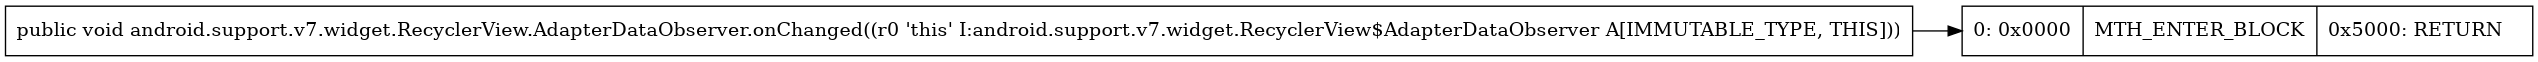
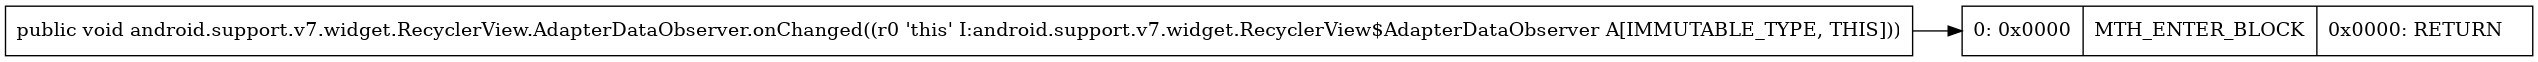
(2425, 30) -> (2425, 30)
